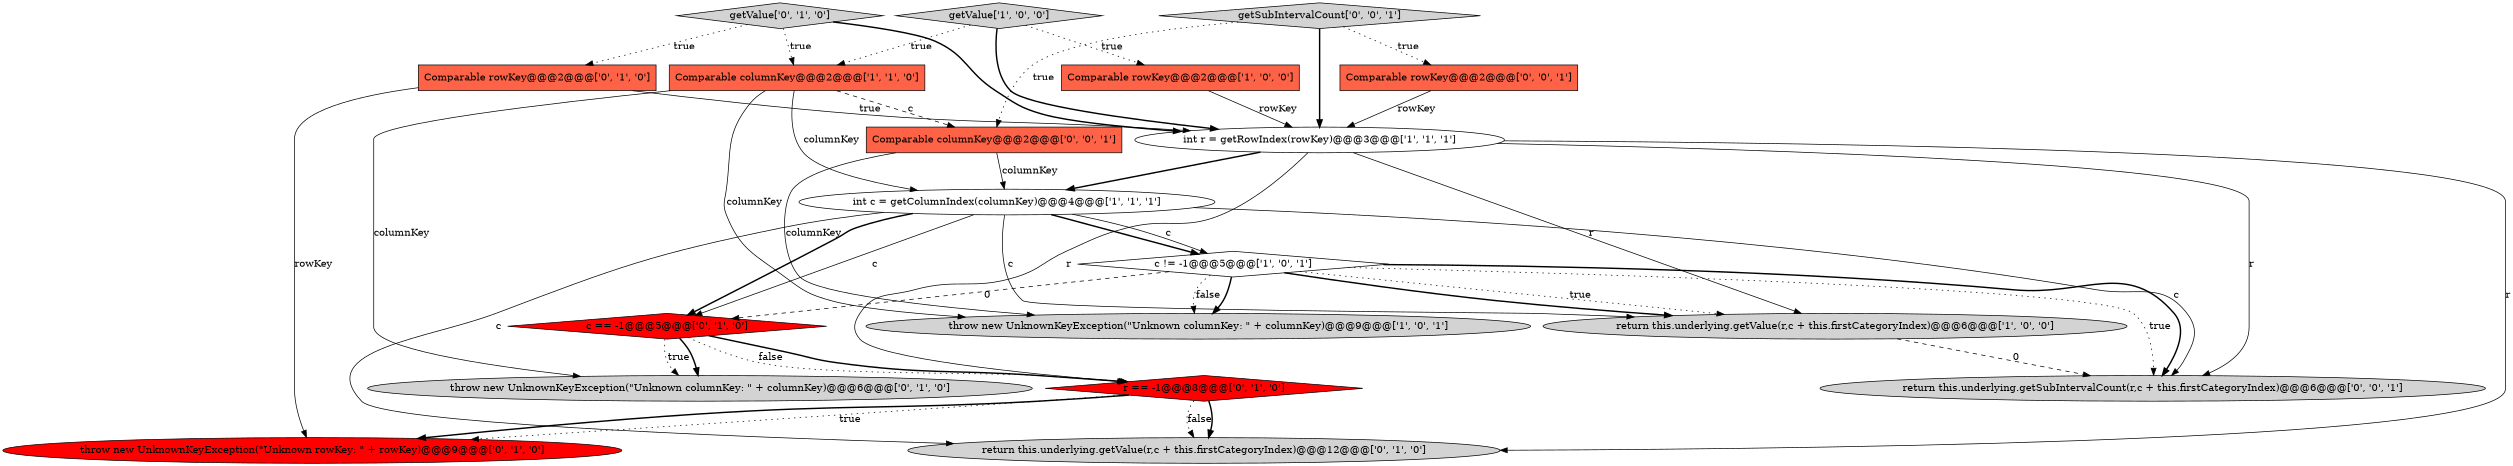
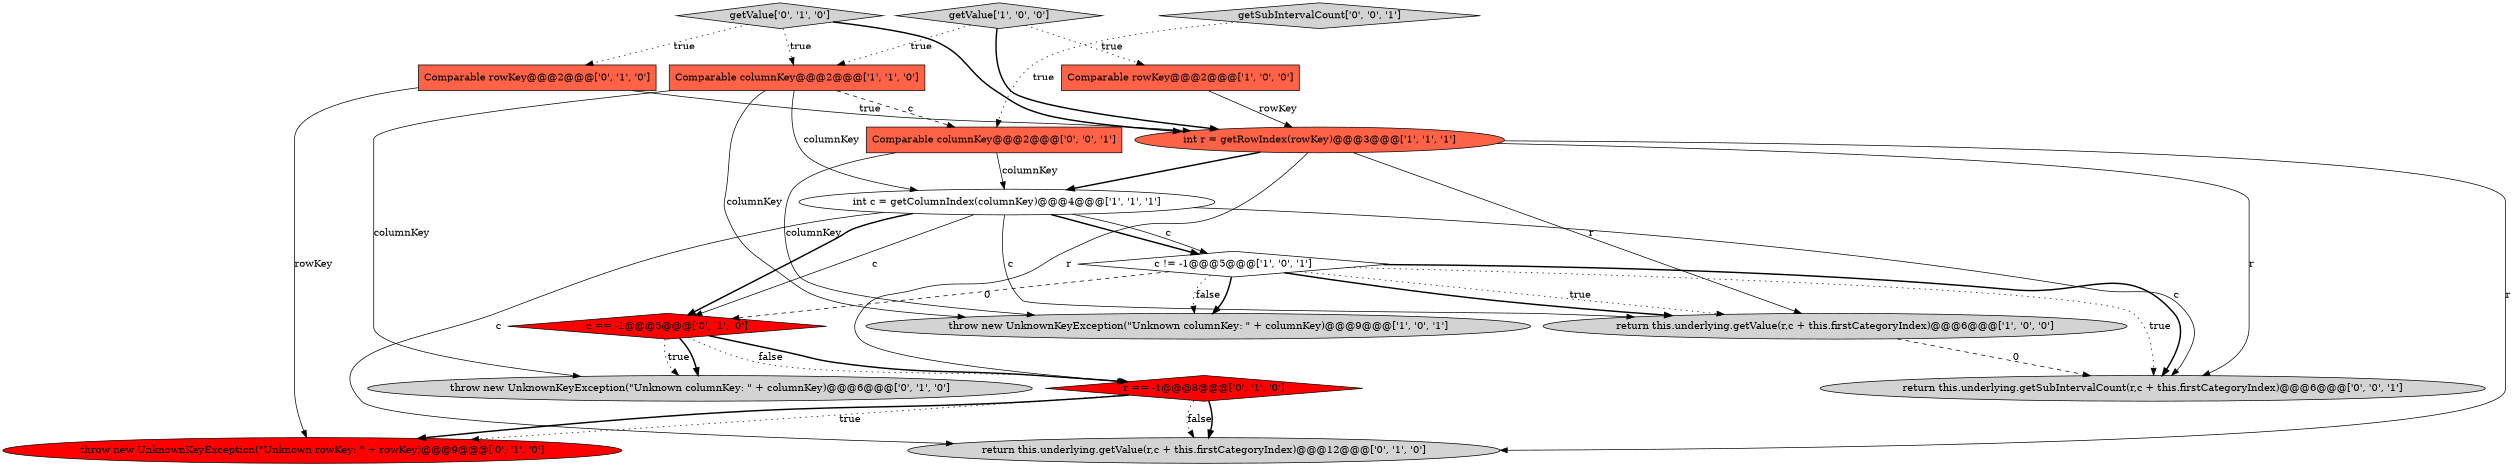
(1320, 74) -> none
(1459, 78) -> none
(1320, 140) -> (1320, 140)
